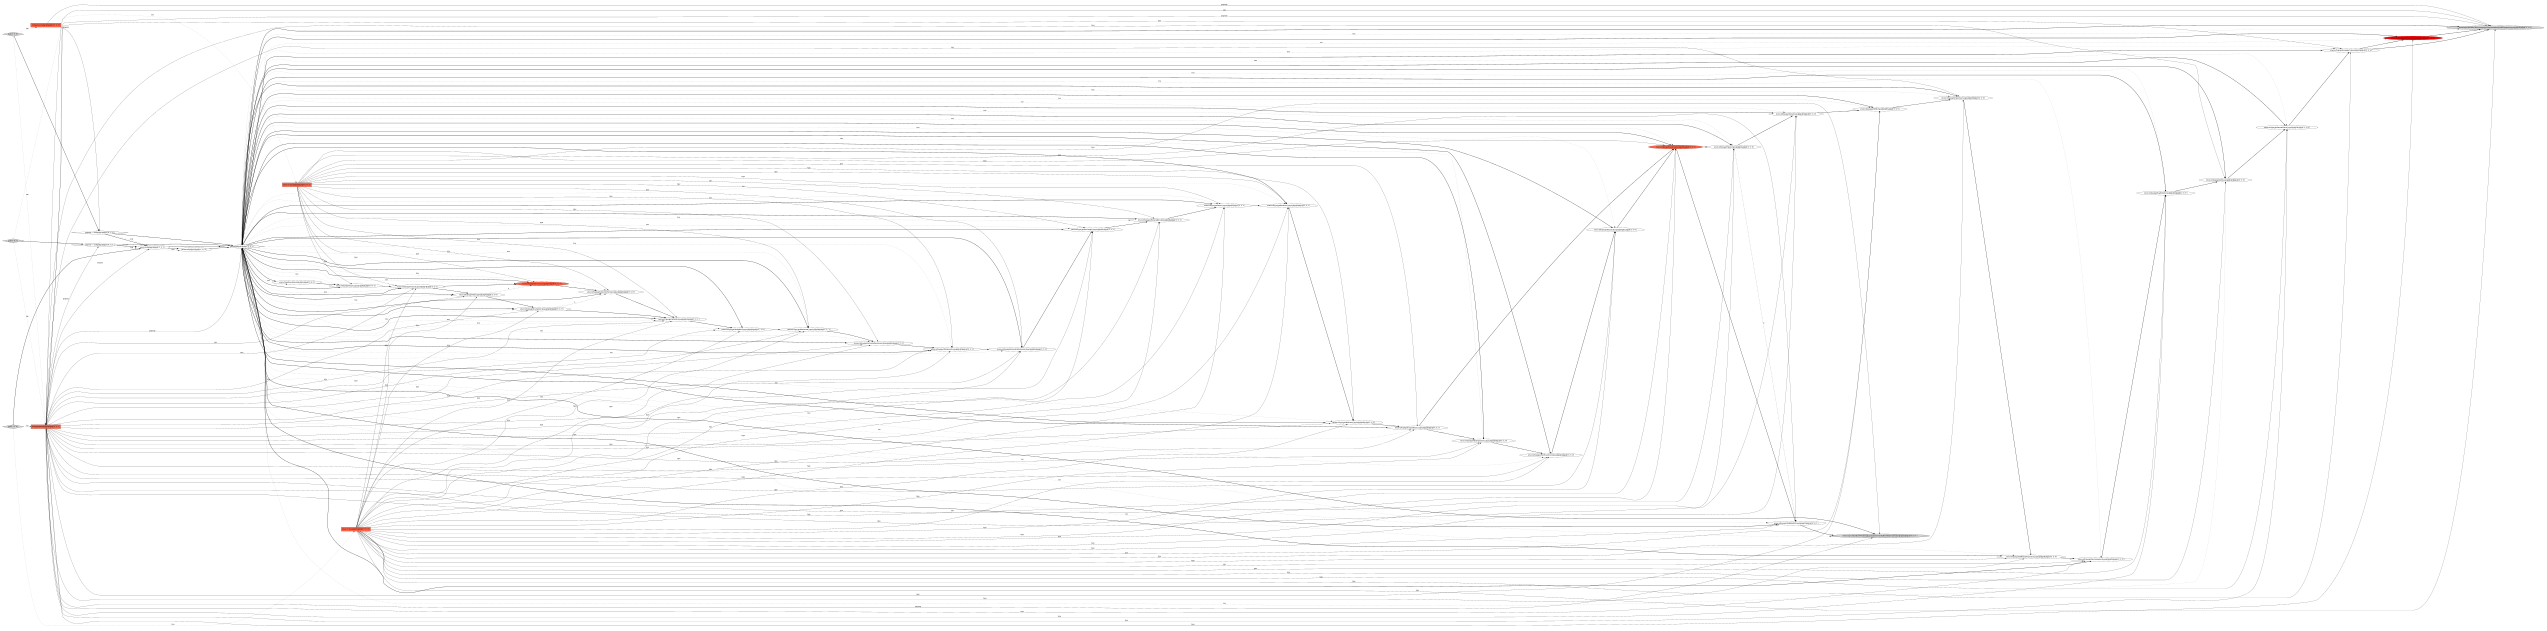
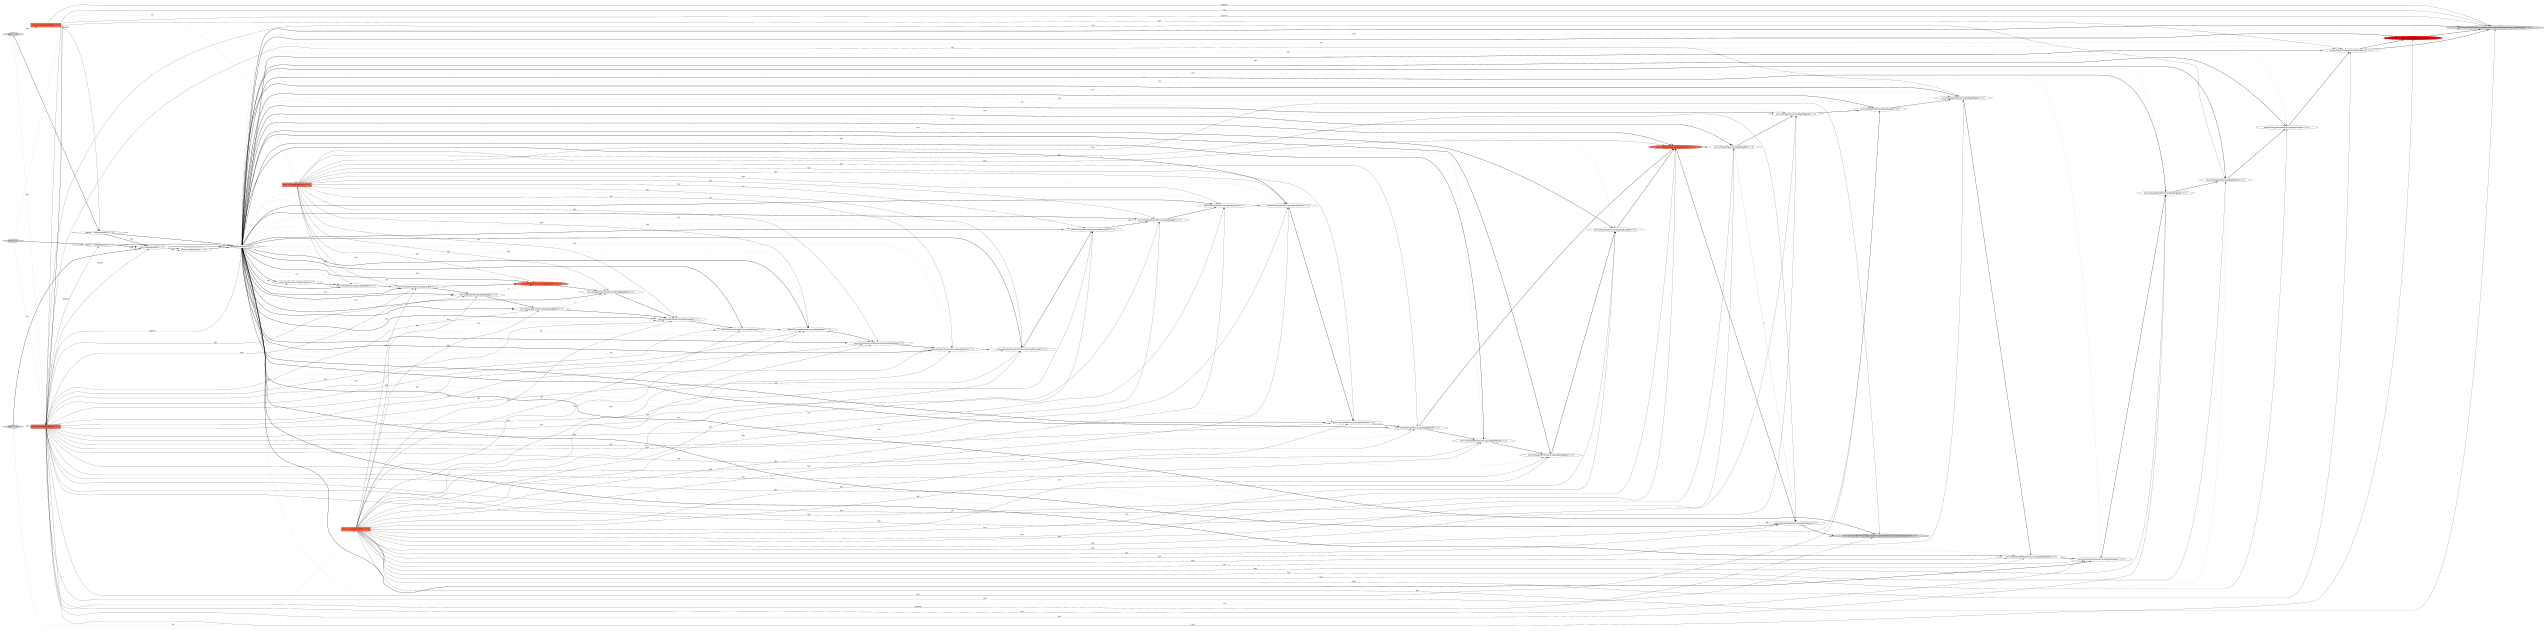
(1297, 621) -> none
